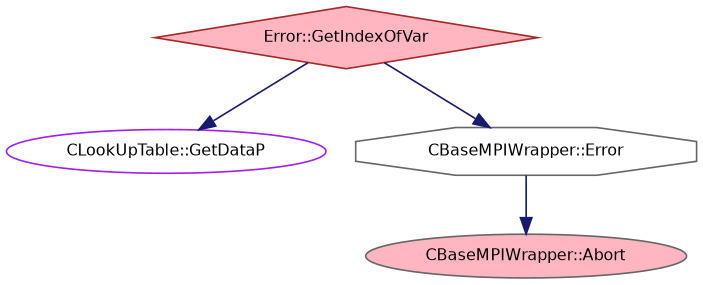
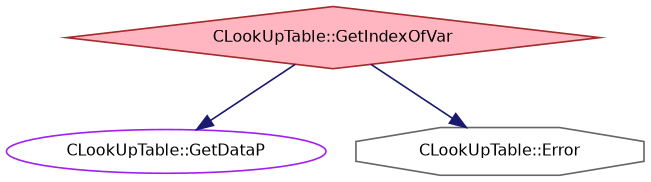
(346, 38) -> (333, 38)
(526, 151) -> (500, 151)
(526, 256) -> none
